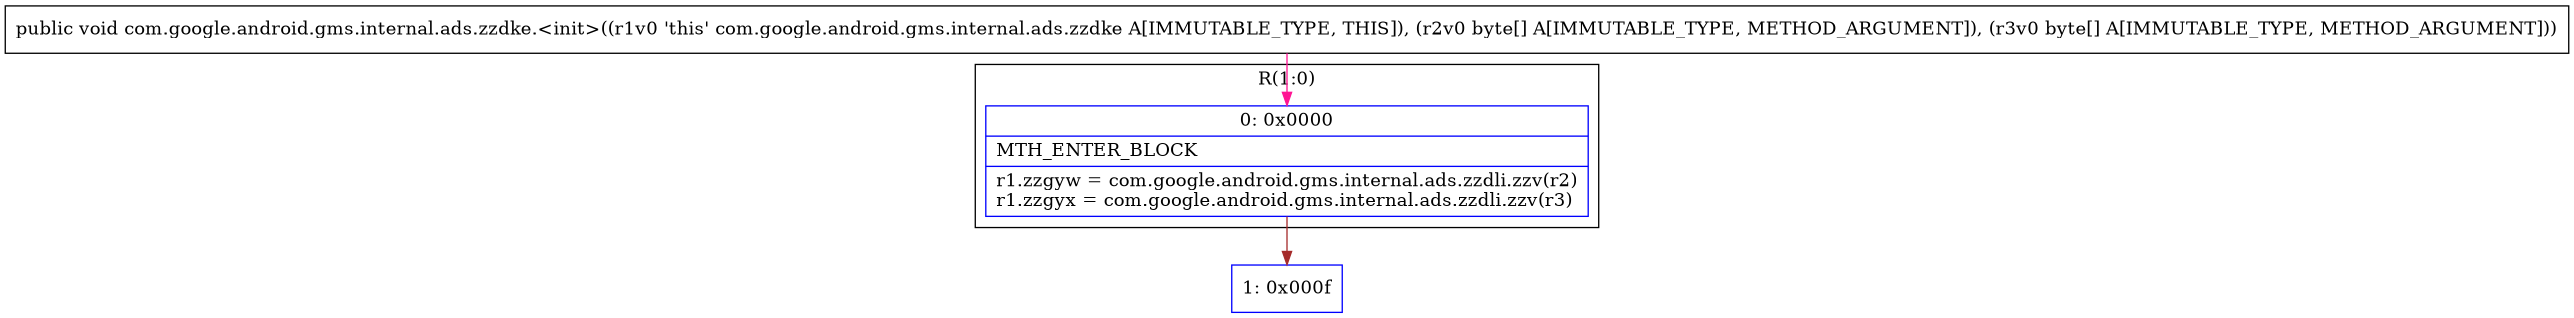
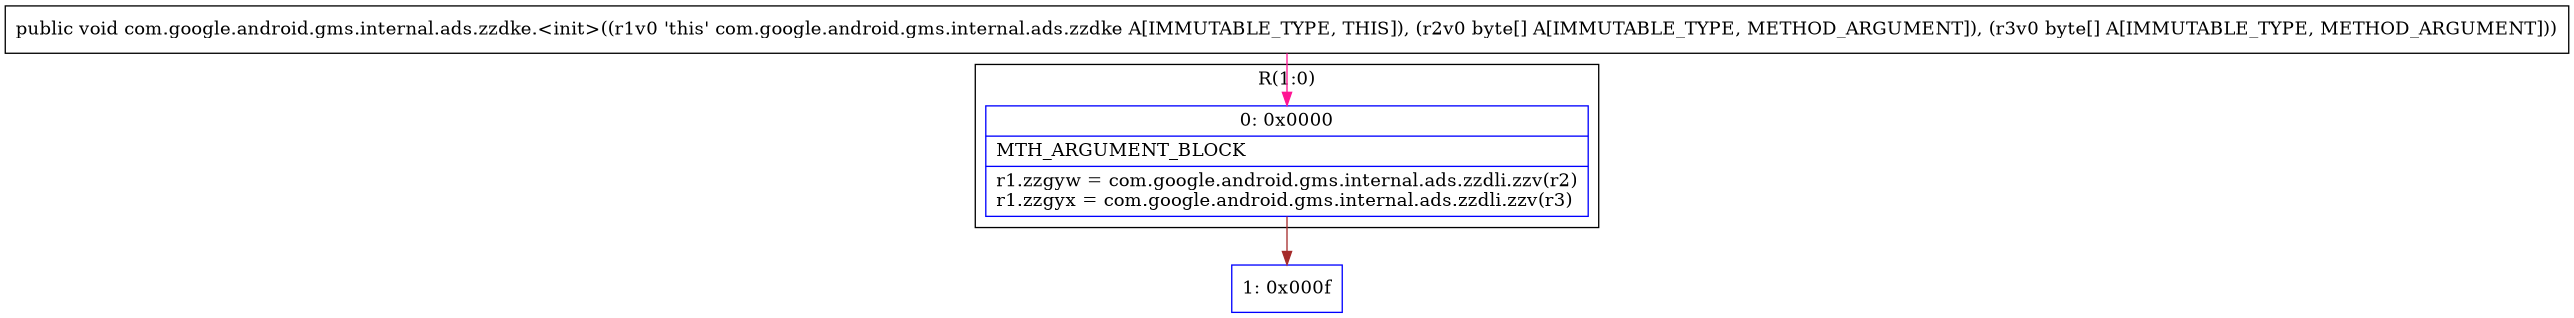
(1098, 151) -> (1121, 151)
